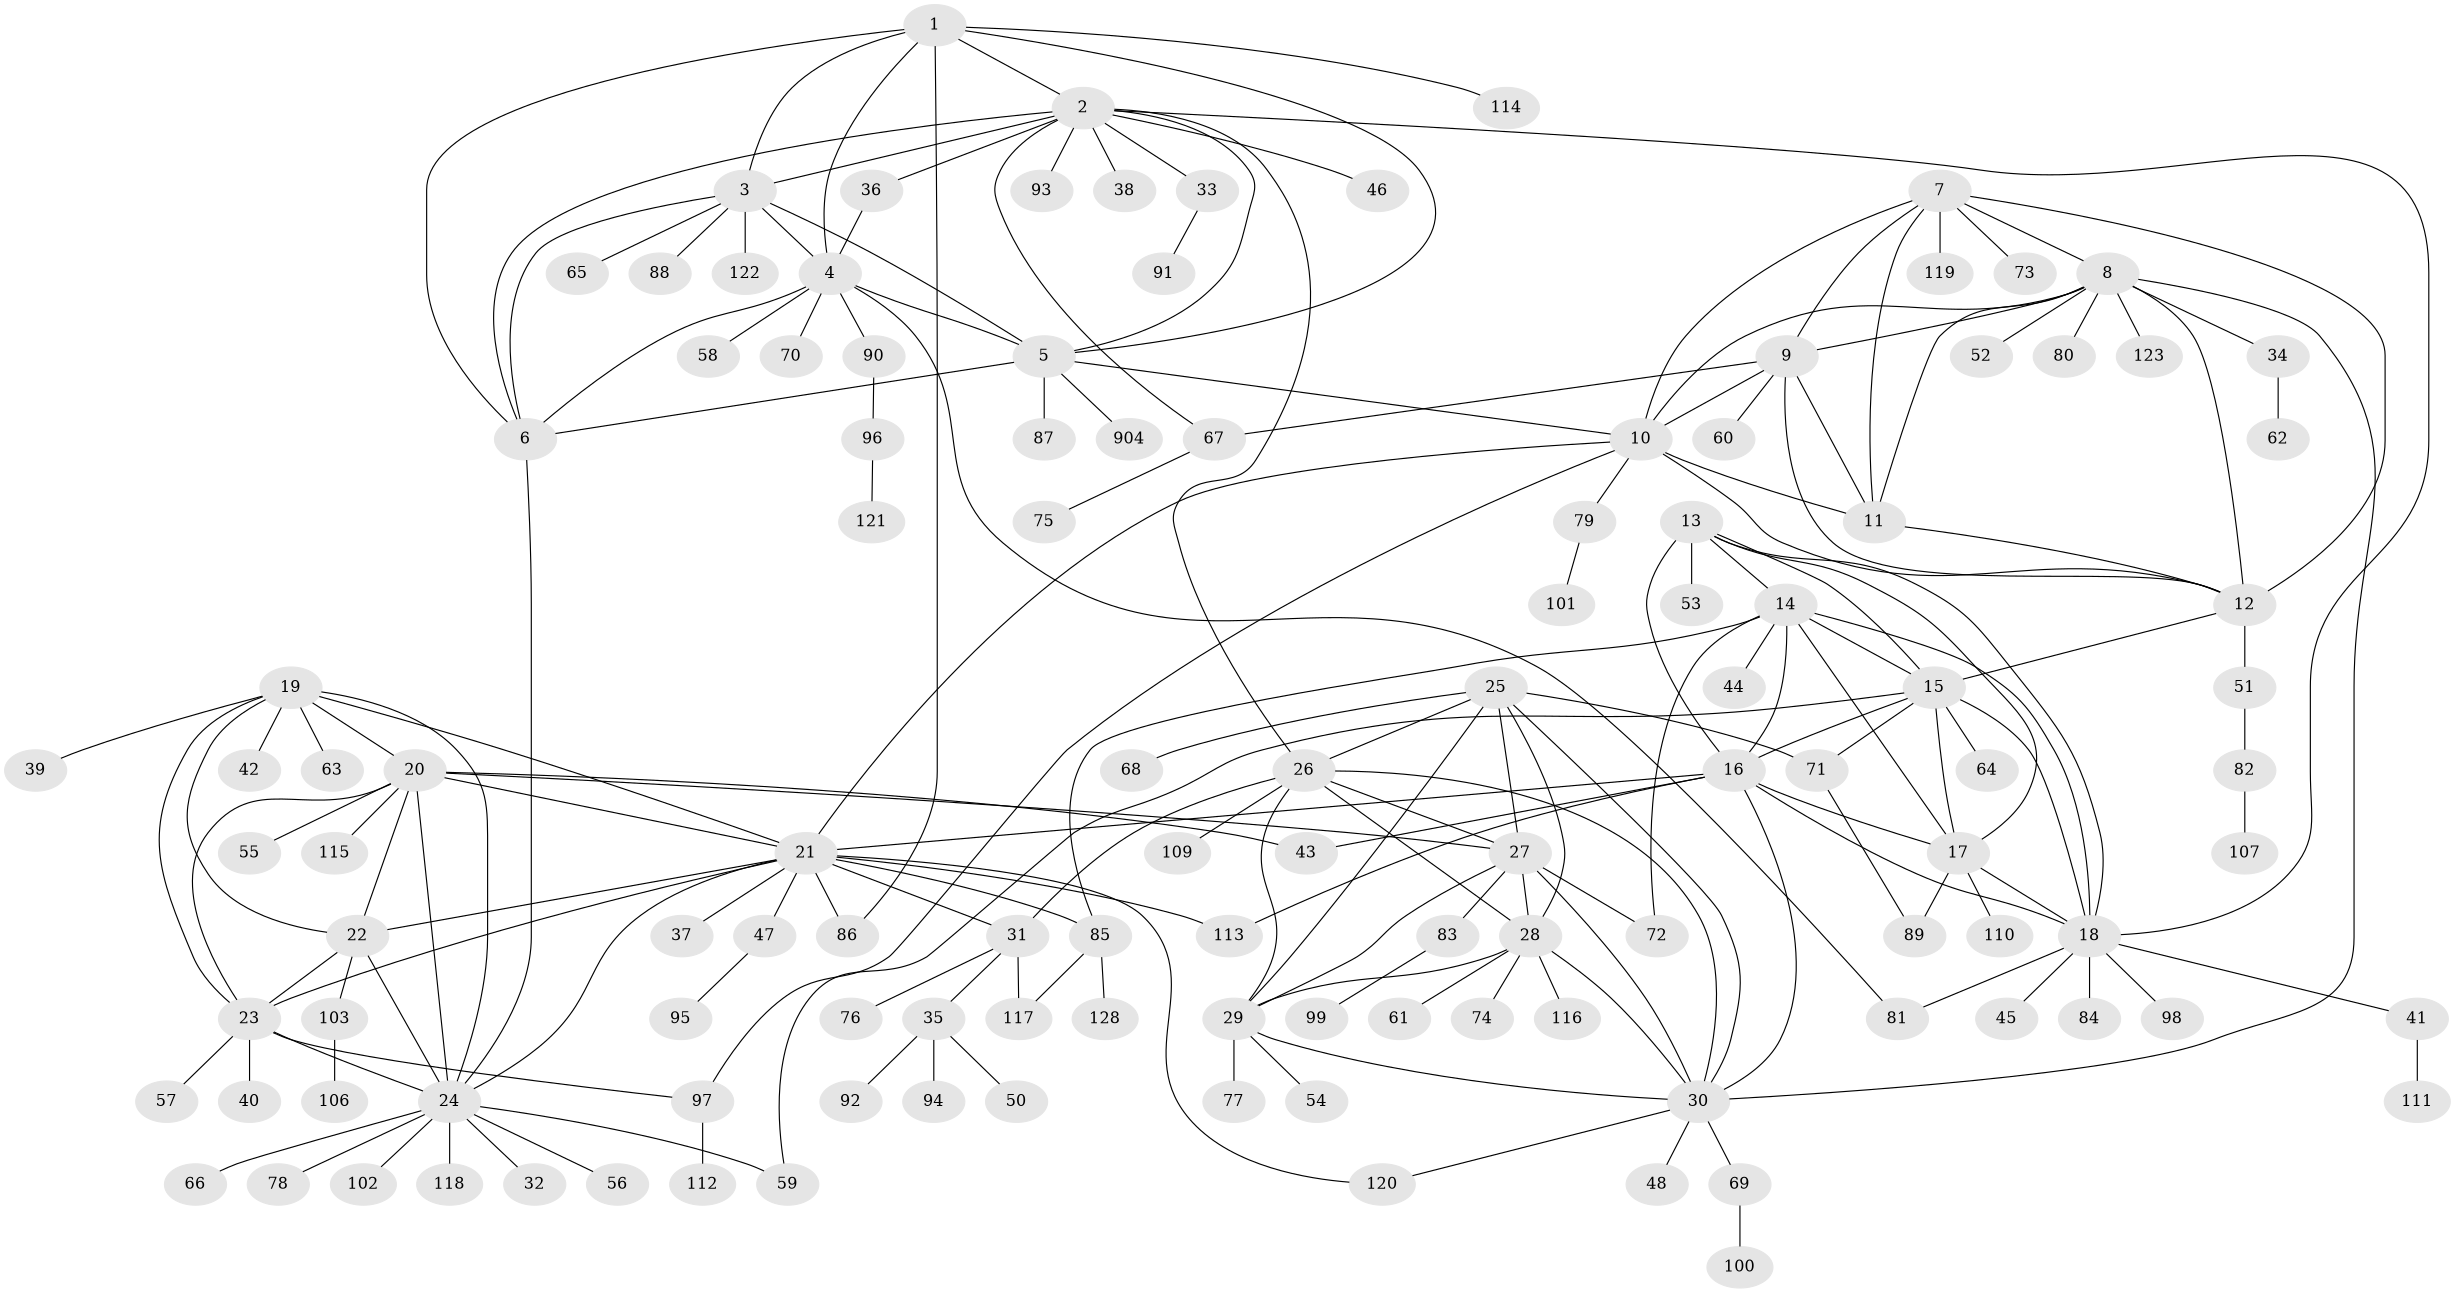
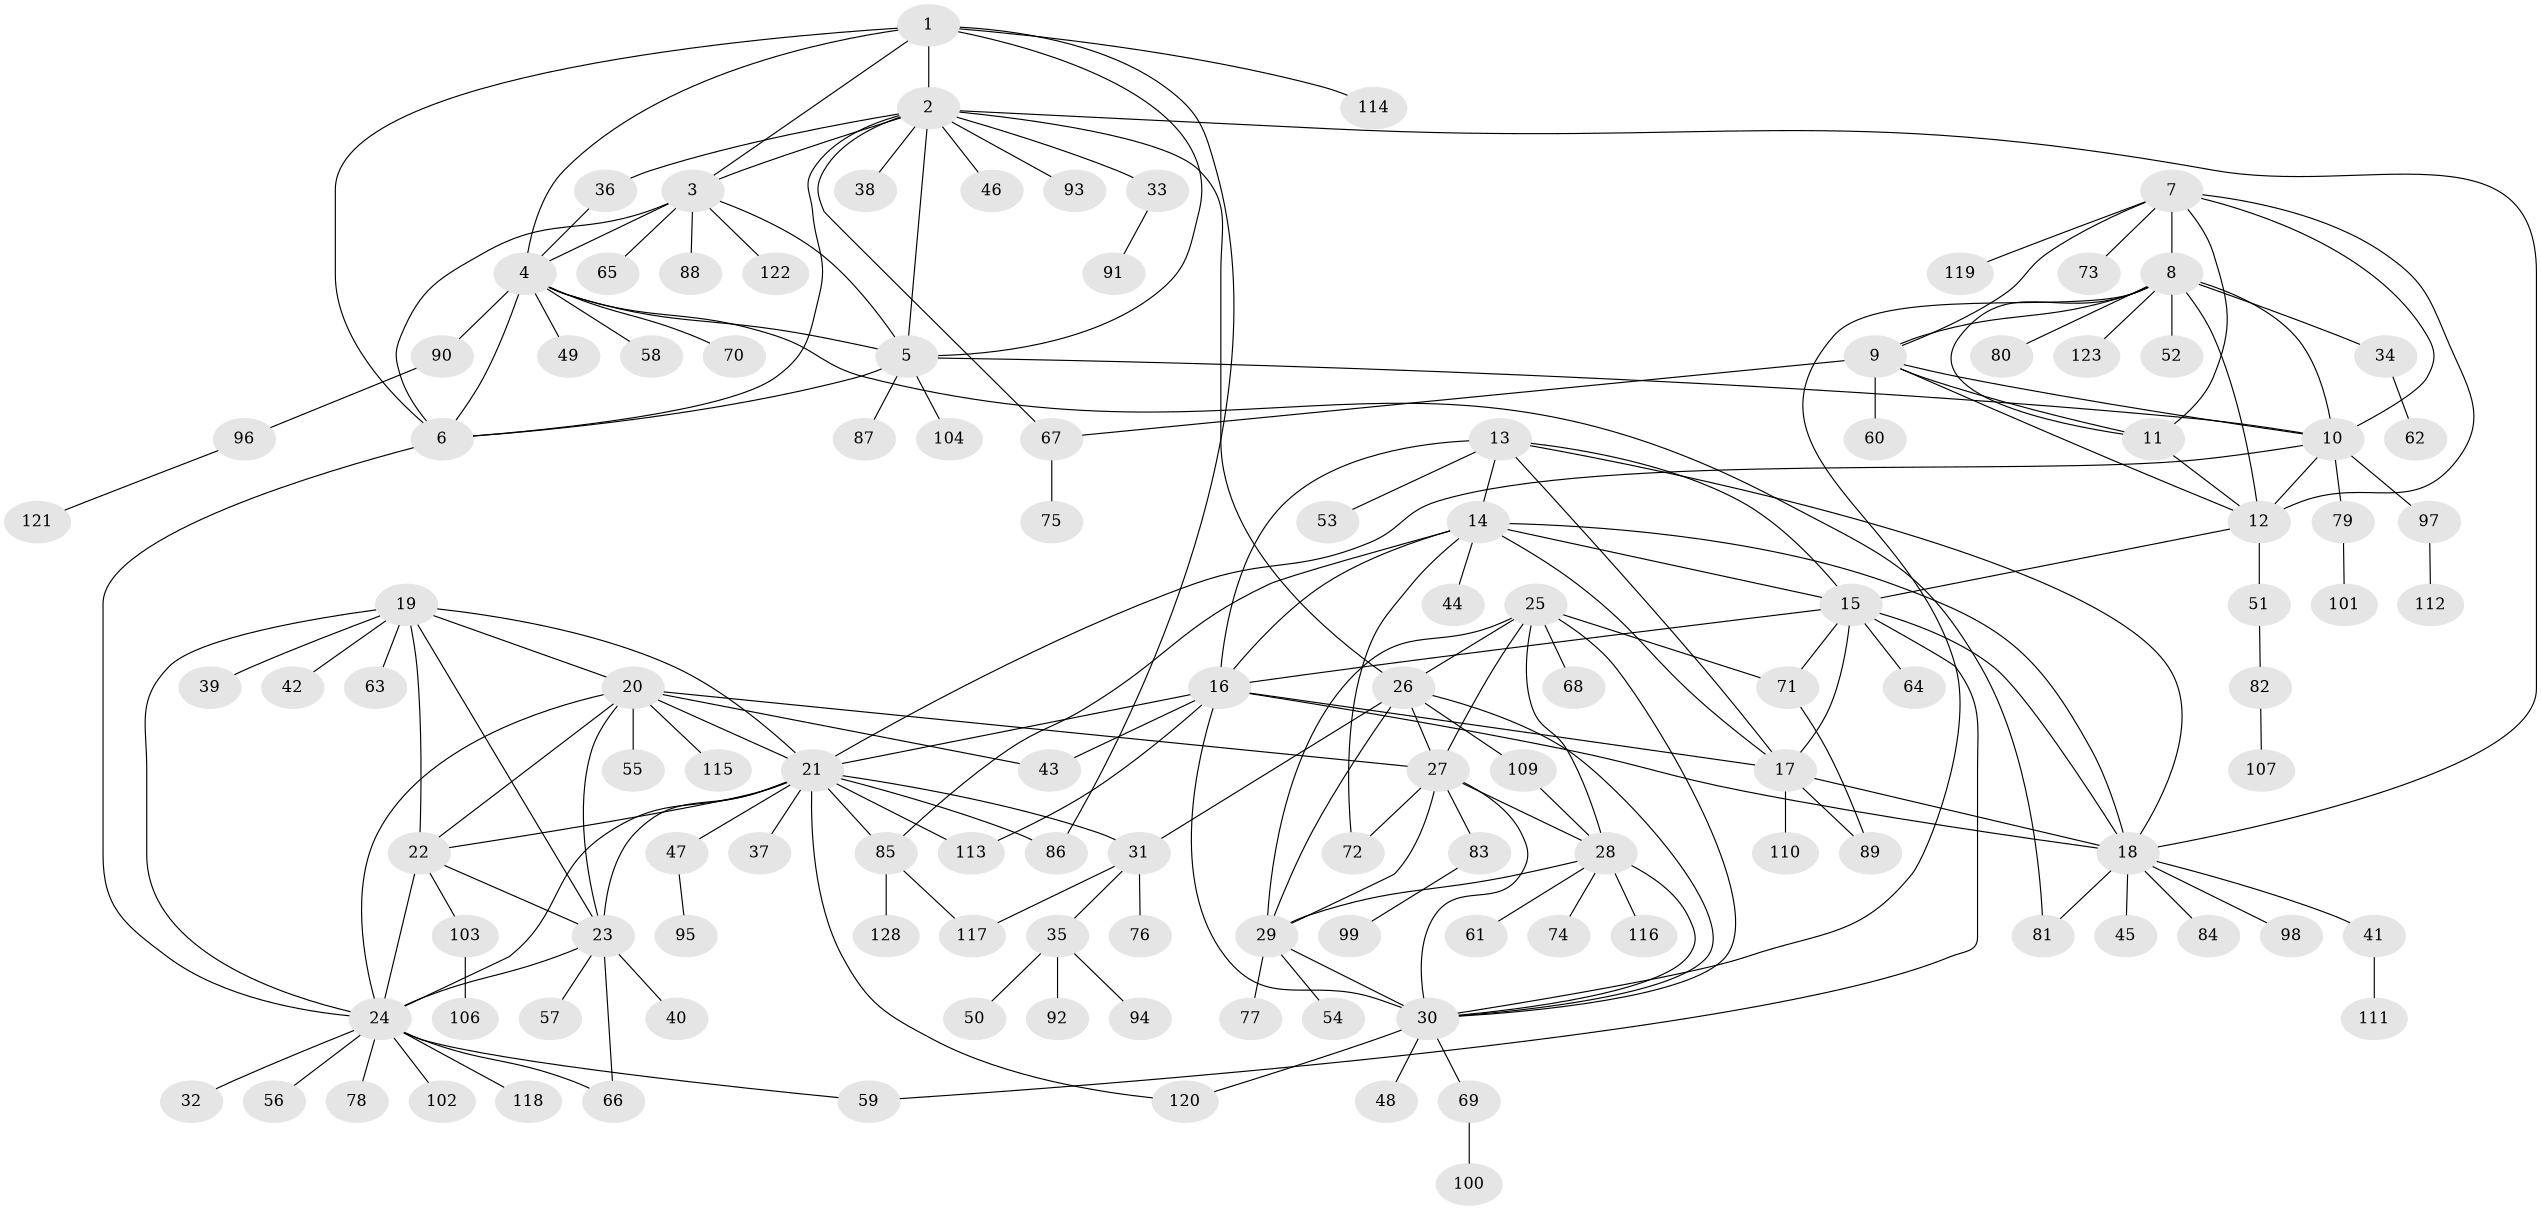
none -> (569, 356)
(1129, 439) -> (949, 439)
(1755, 486) -> none
(1408, 847) -> (1565, 812)
(511, 1078) -> (608, 1019)
